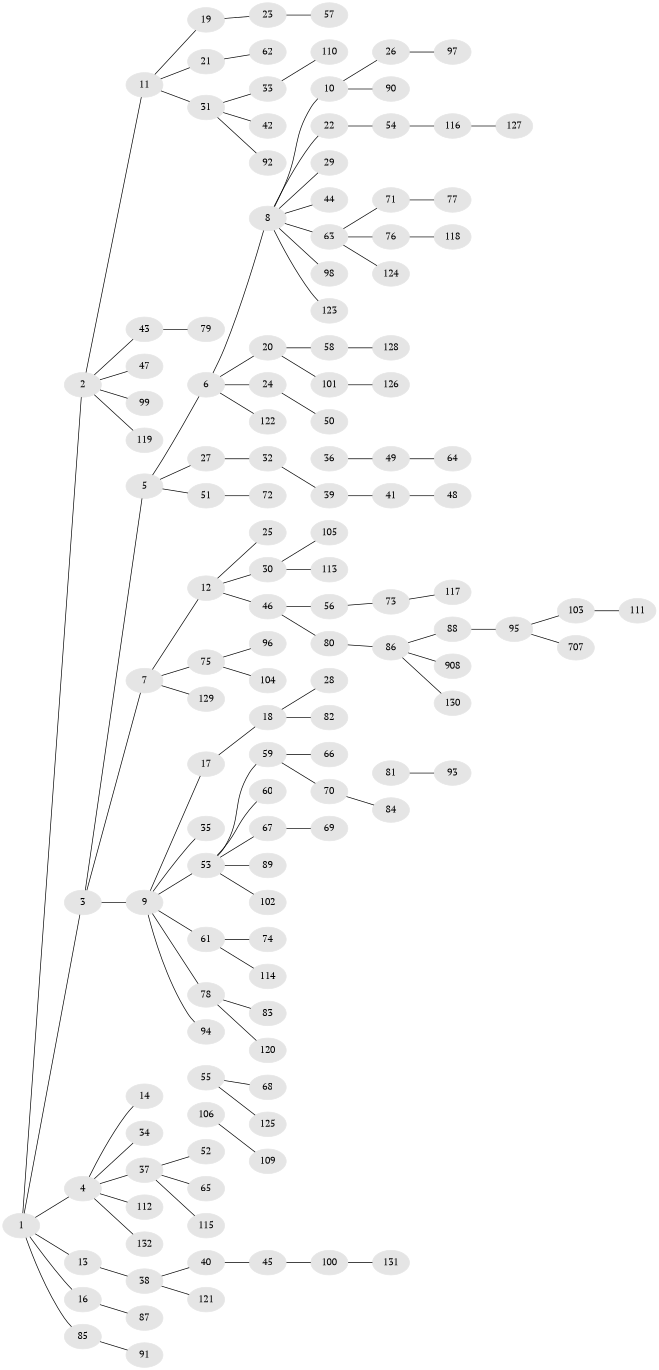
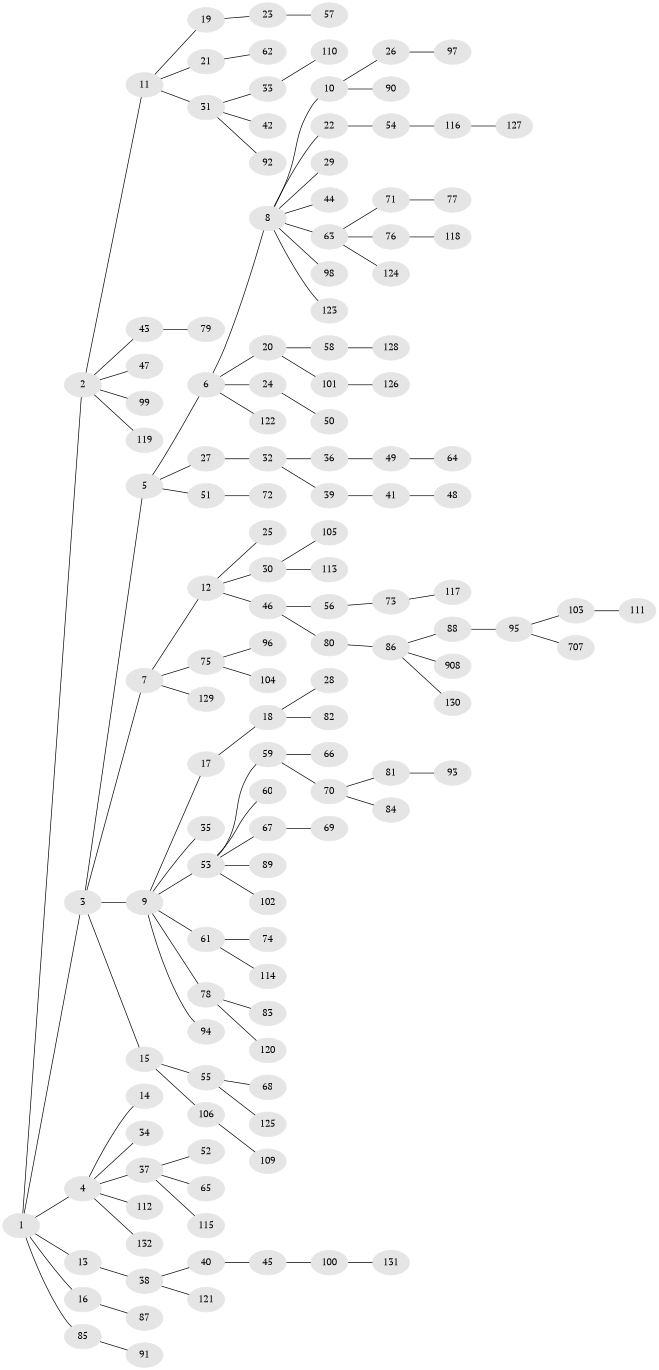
none -> (299, 459)
none -> (360, 782)
none -> (144, 1059)
